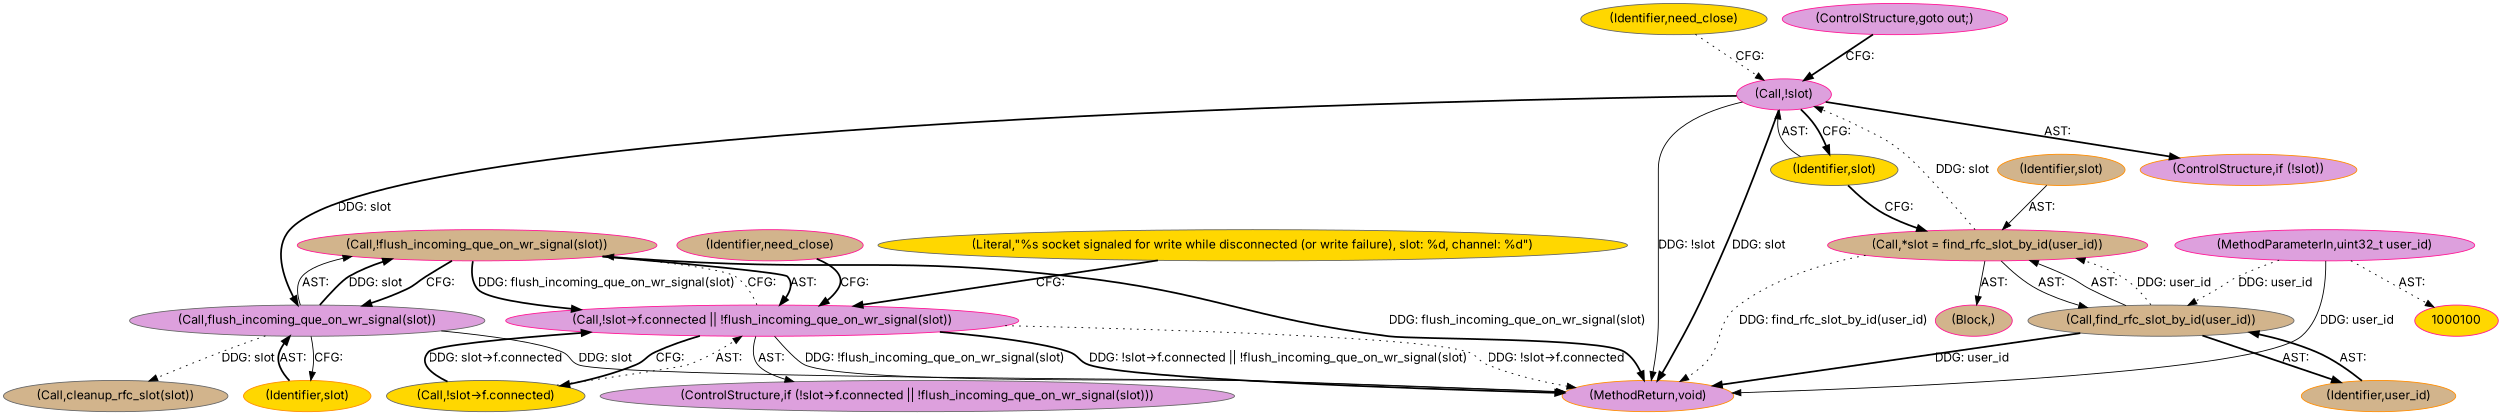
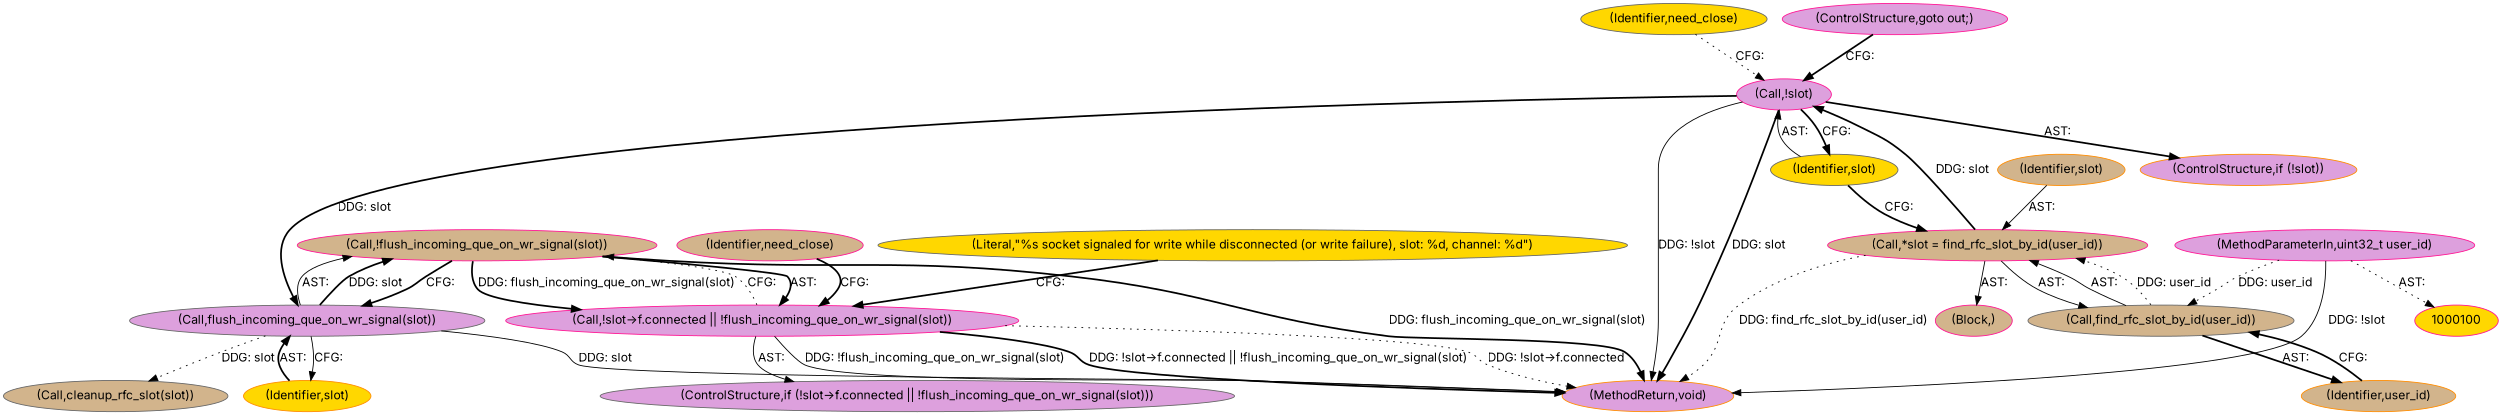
(1908, 157) -> (1908, 157)
(2357, 321) -> (2357, 321)
(2355, 358) -> (2355, 358)
(1901, 359) -> none
(486, 396) -> none
